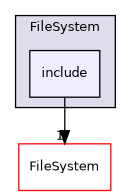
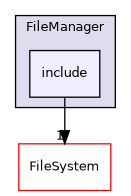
(65, 28) -> (65, 28)
